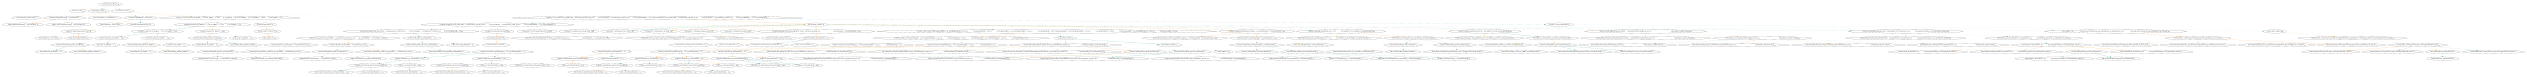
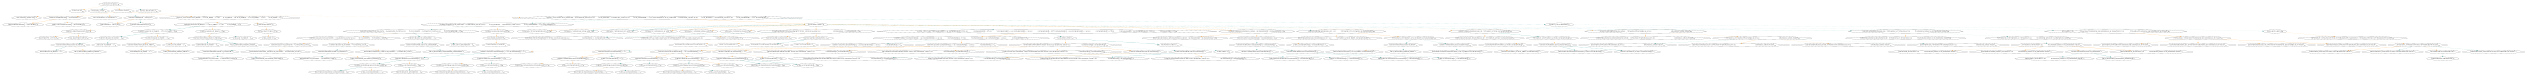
none -> (149, 11)
